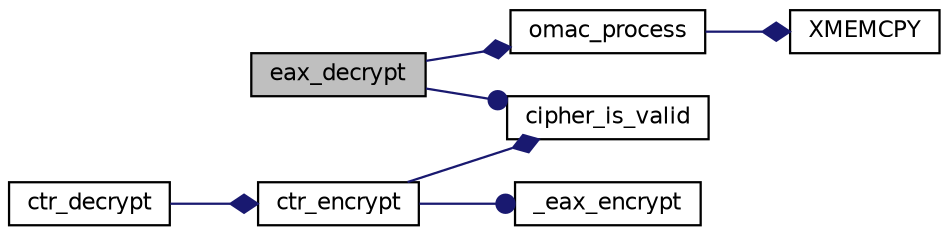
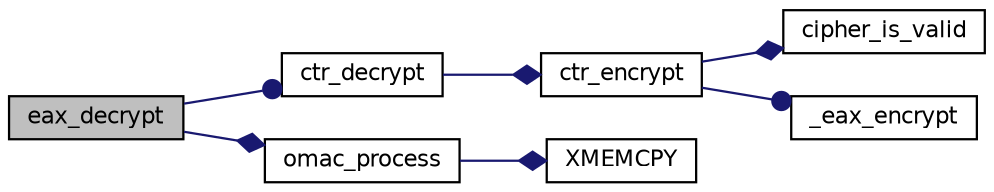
(457, 94) -> (223, 97)
